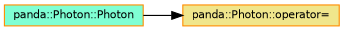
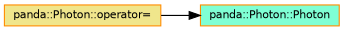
(157, 15) -> (175, 15)
